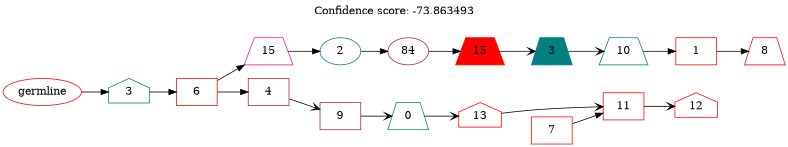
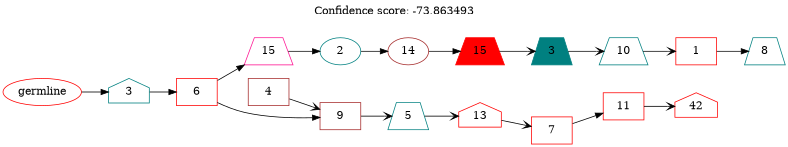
(408, 51) -> (408, 51)
(655, 51) -> (655, 51)
(765, 51) -> (765, 51)
(229, 92) -> (264, 116)
(696, 106) -> (696, 106)
(548, 109) -> (513, 123)
(408, 116) -> (408, 116)
